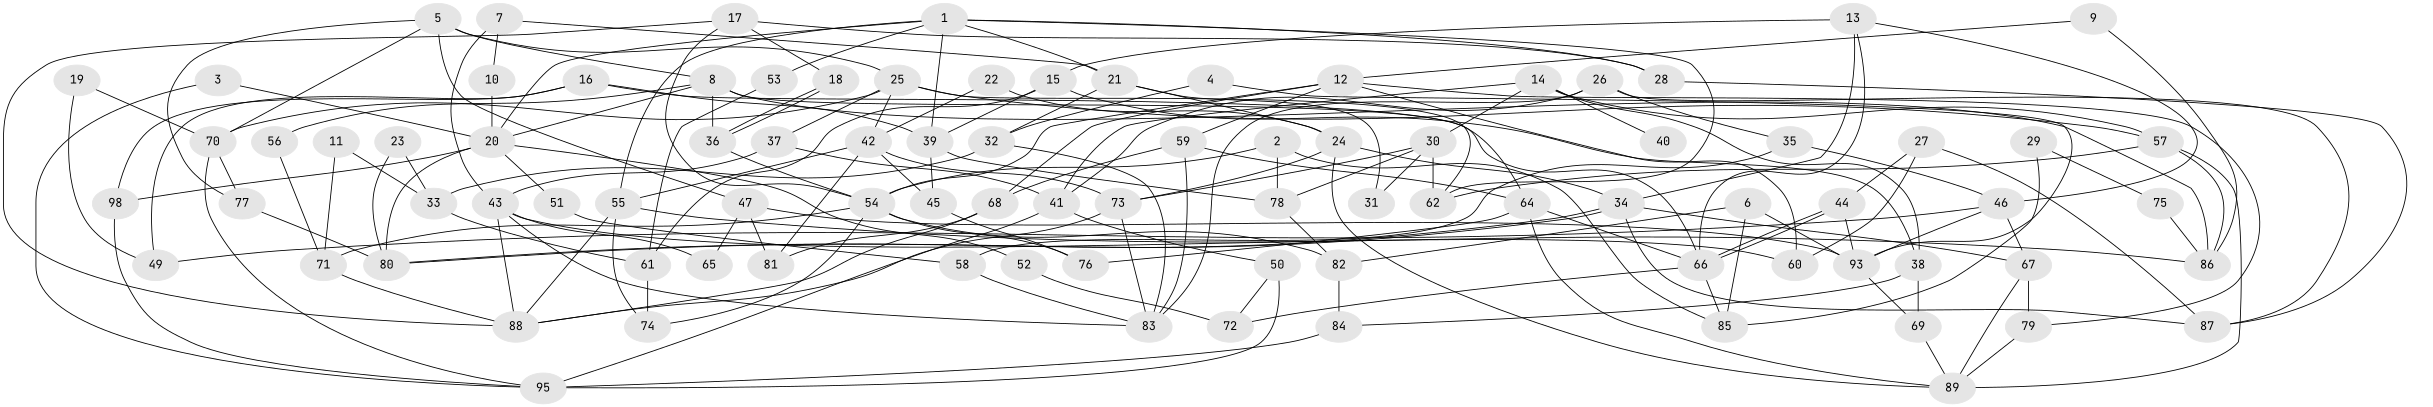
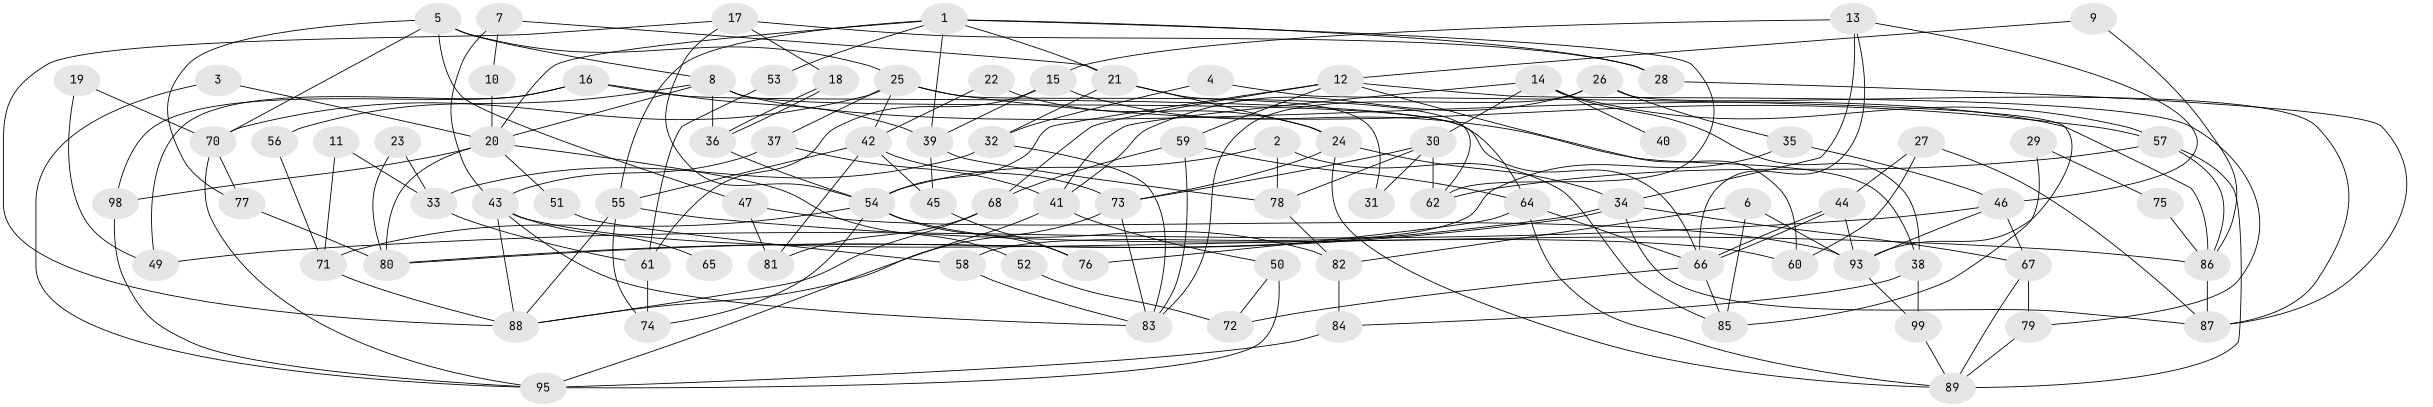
(727, 234) -> none
none -> (2207, 292)
(1918, 327) -> (1918, 327)
